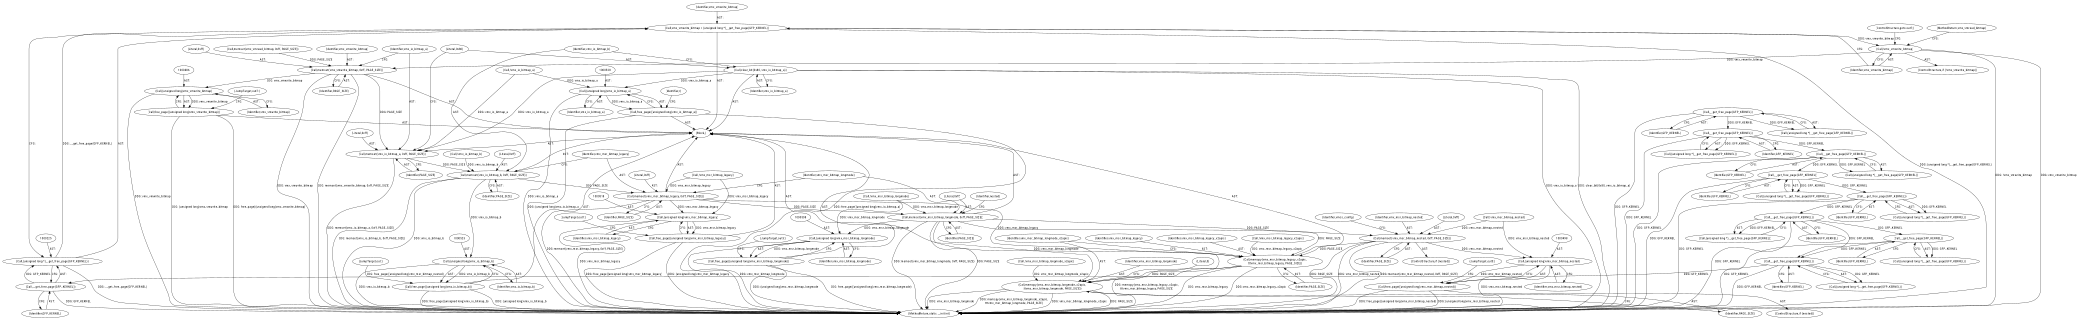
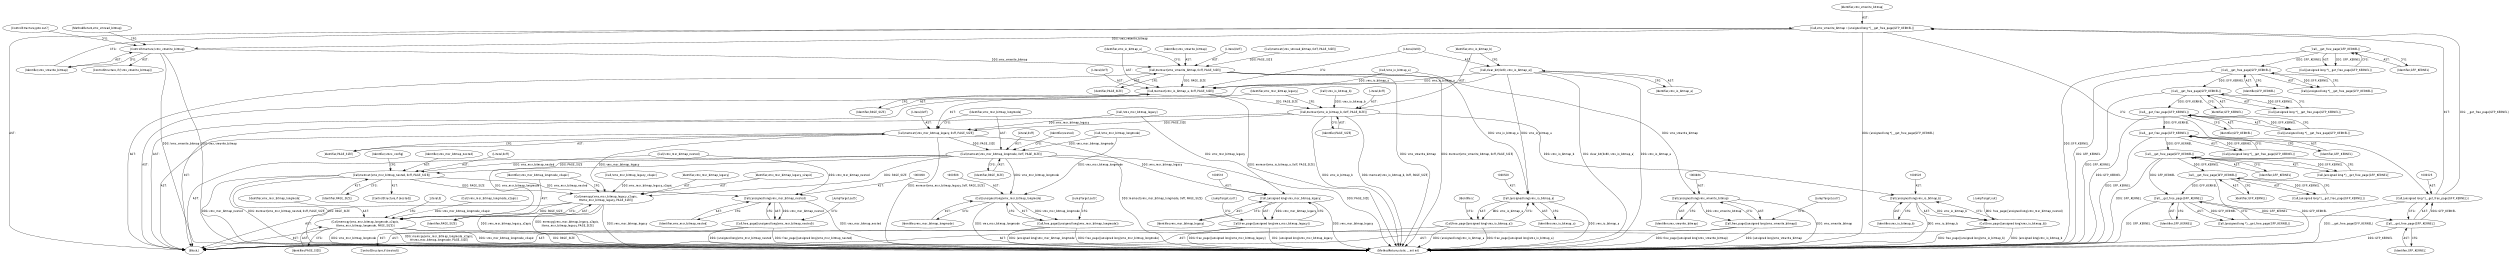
(1895, 49) -> (157, 49)
(559, 141) -> (575, 102)
